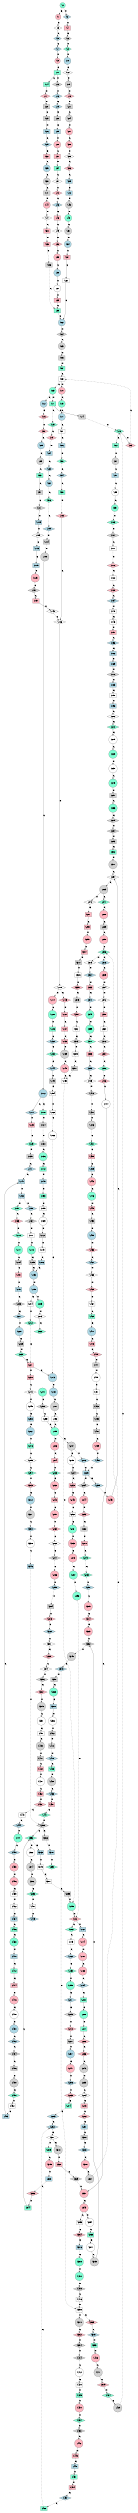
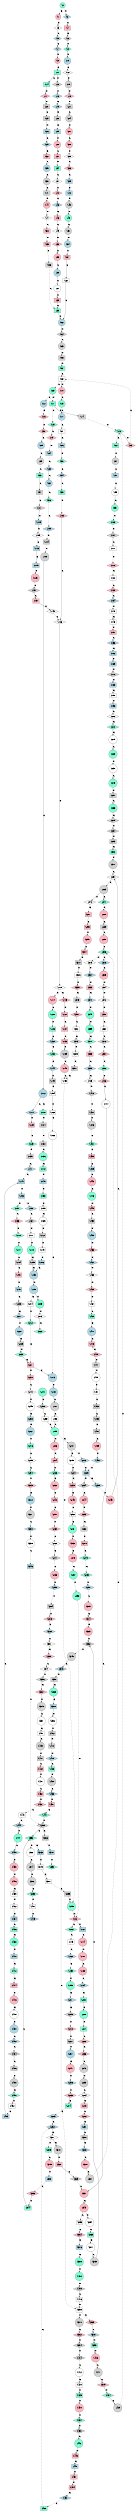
(92, 1349) -> (94, 1350)
(79, 2443) -> (79, 2443)
(74, 2477) -> (74, 2477)
